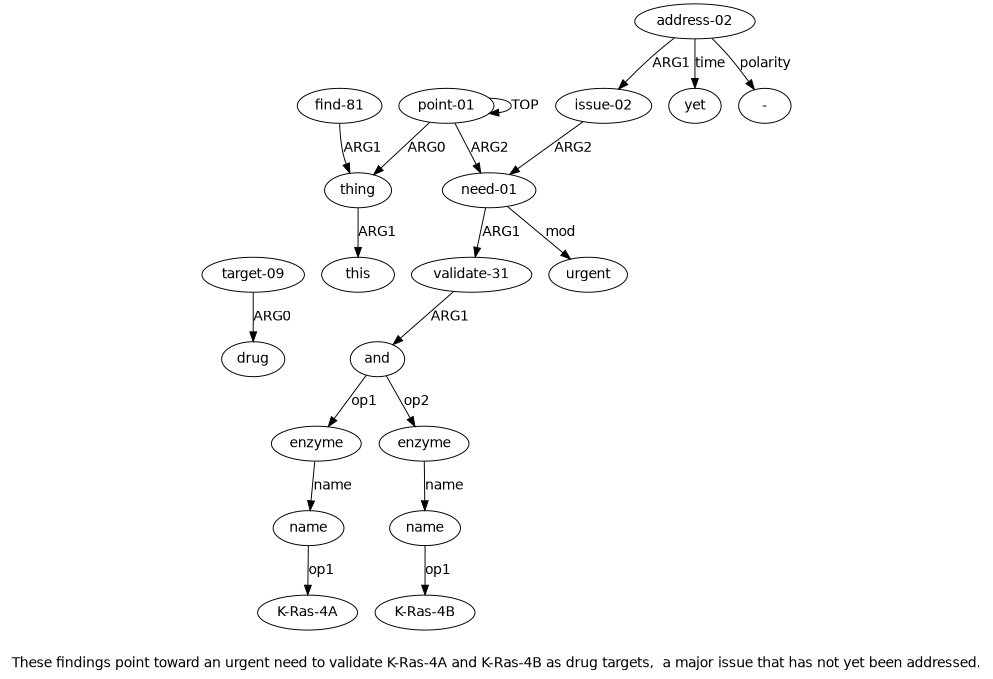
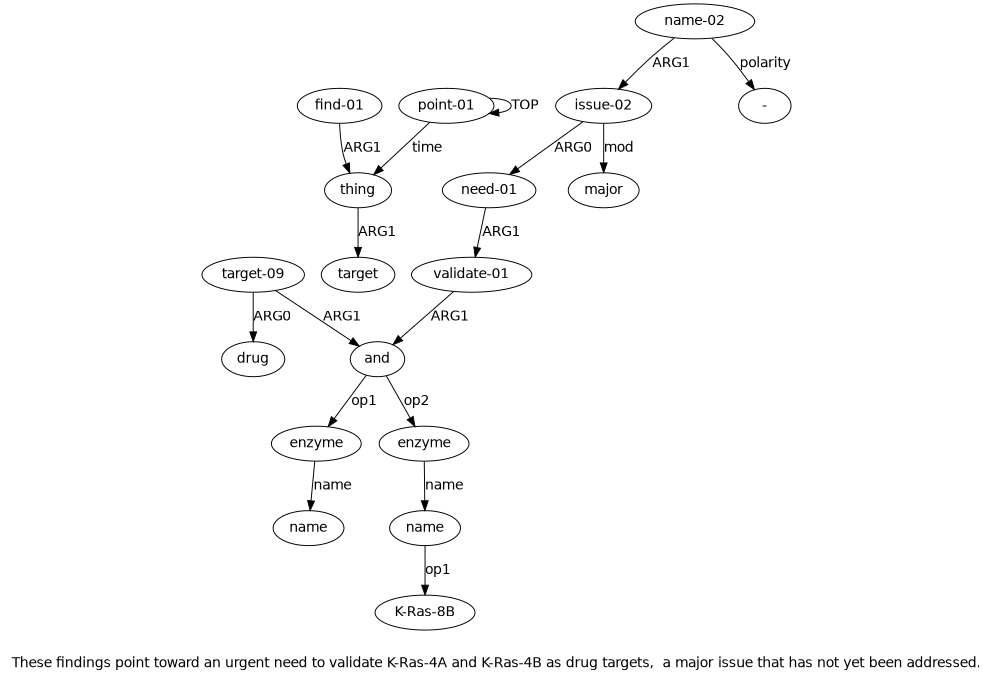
(695, 21) -> (695, 21)
(340, 106) -> (340, 106)
(695, 106) -> none
(466, 144) -> none
(427, 148) -> (427, 148)
(574, 148) -> (574, 148)
none -> (604, 190)
(358, 275) -> (358, 275)
(472, 275) -> (472, 275)
(588, 275) -> none
none -> (313, 316)
(308, 613) -> none
(425, 613) -> (425, 613)
